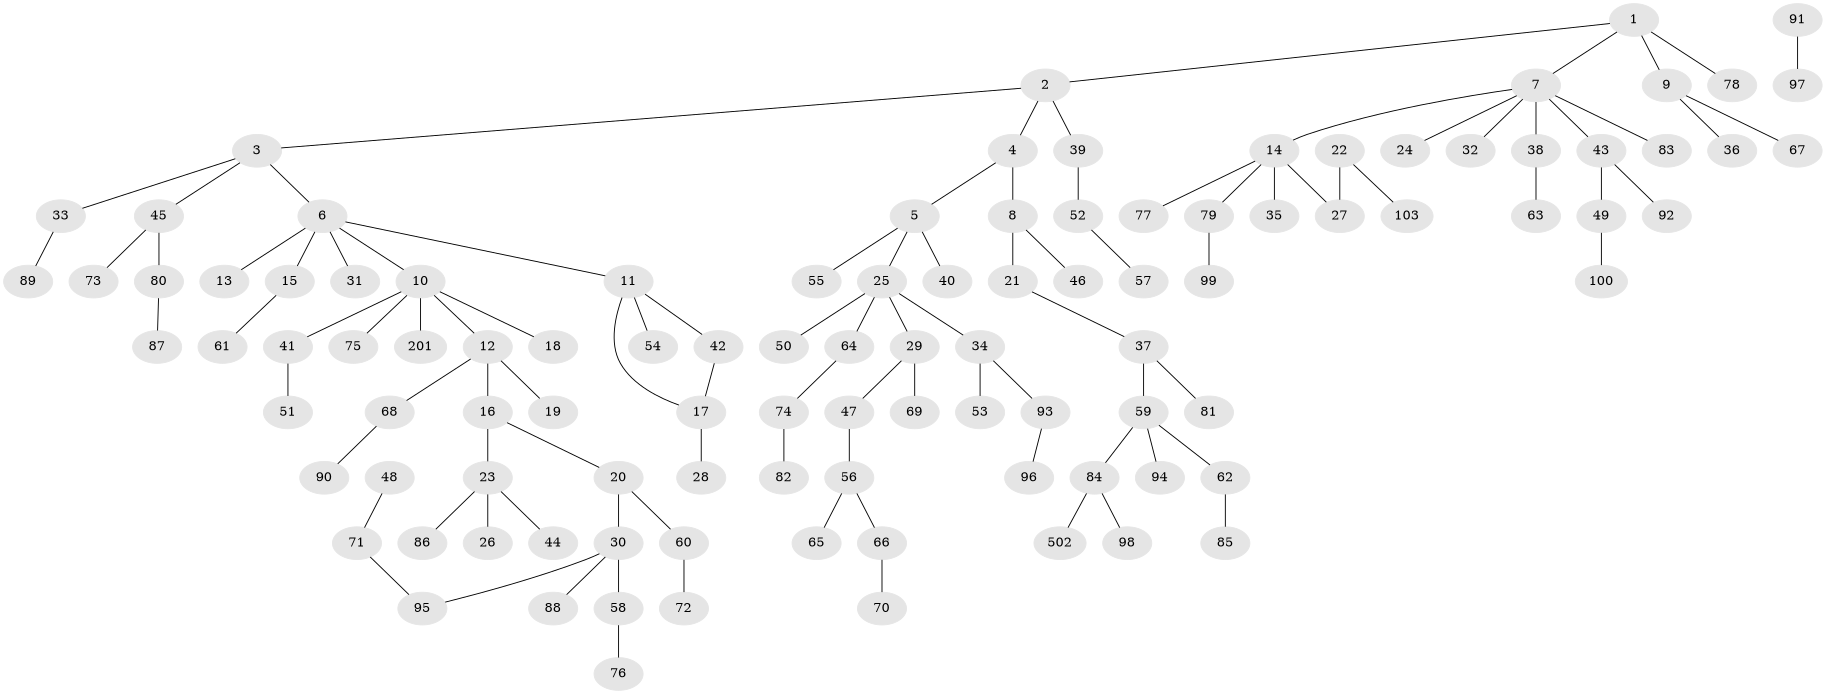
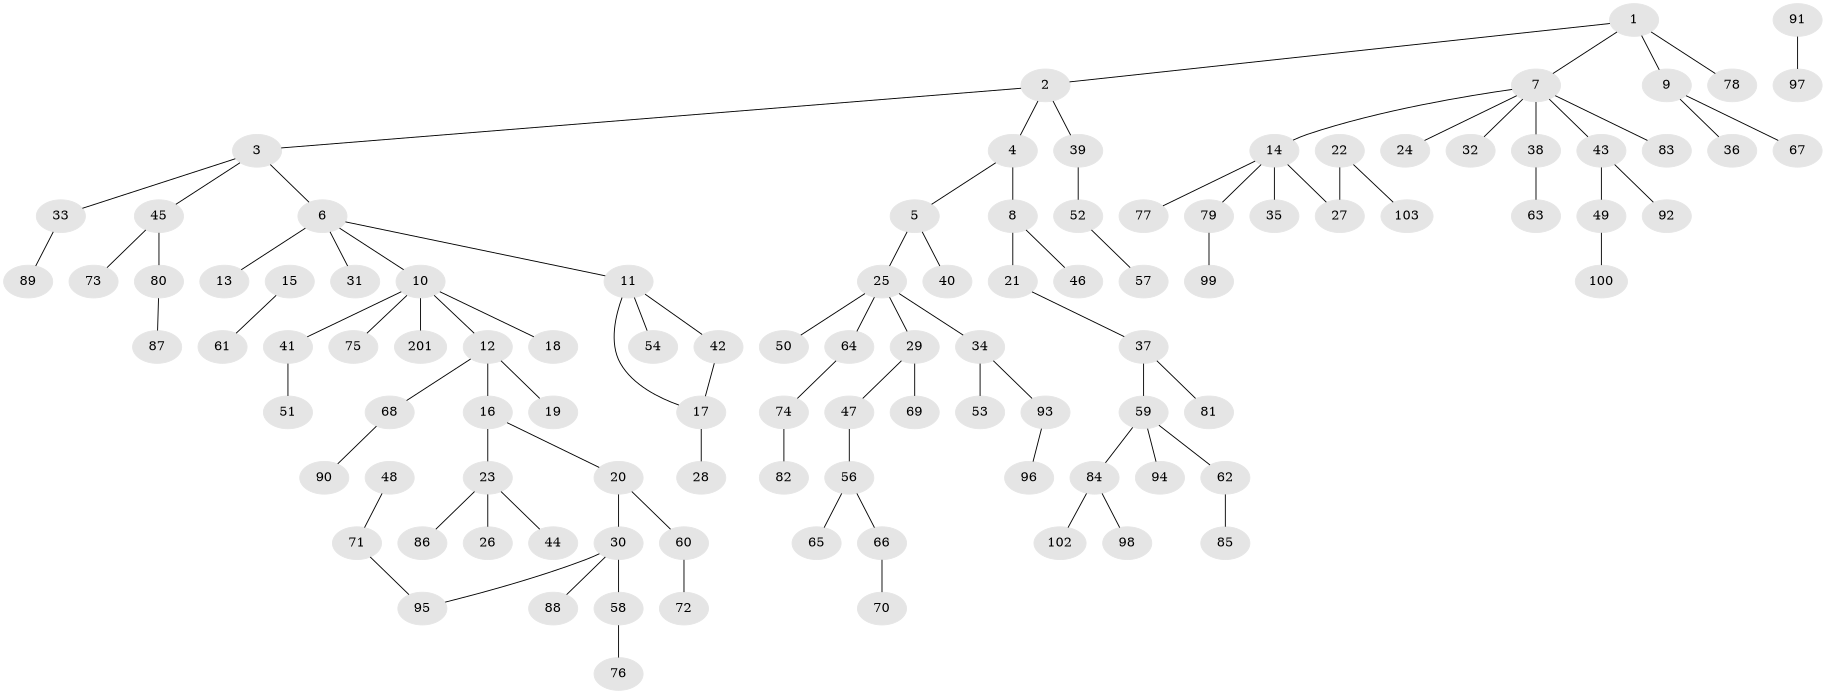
(306, 249) -> none
(817, 282) -> none
(1060, 543) -> (1060, 543)
